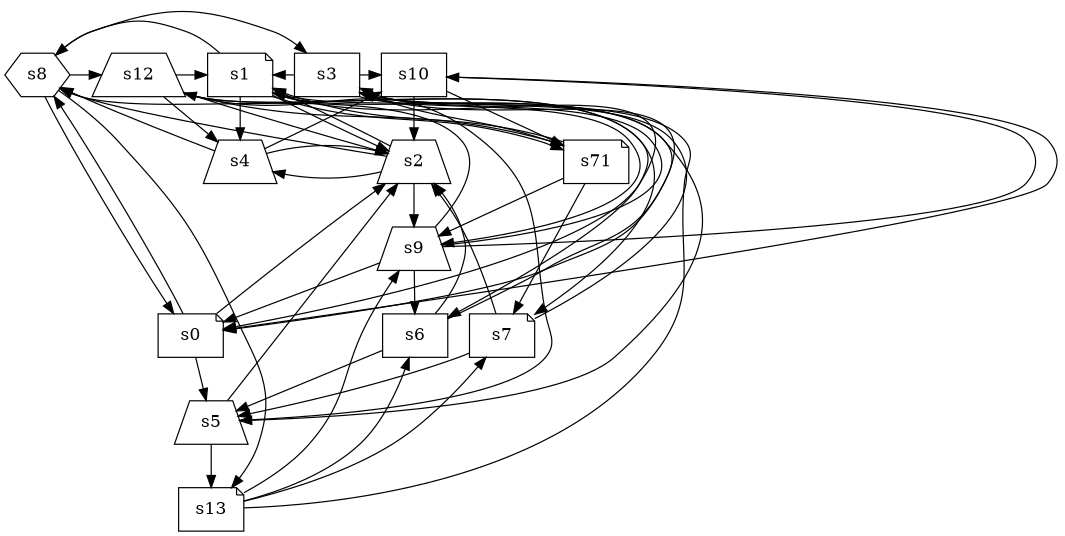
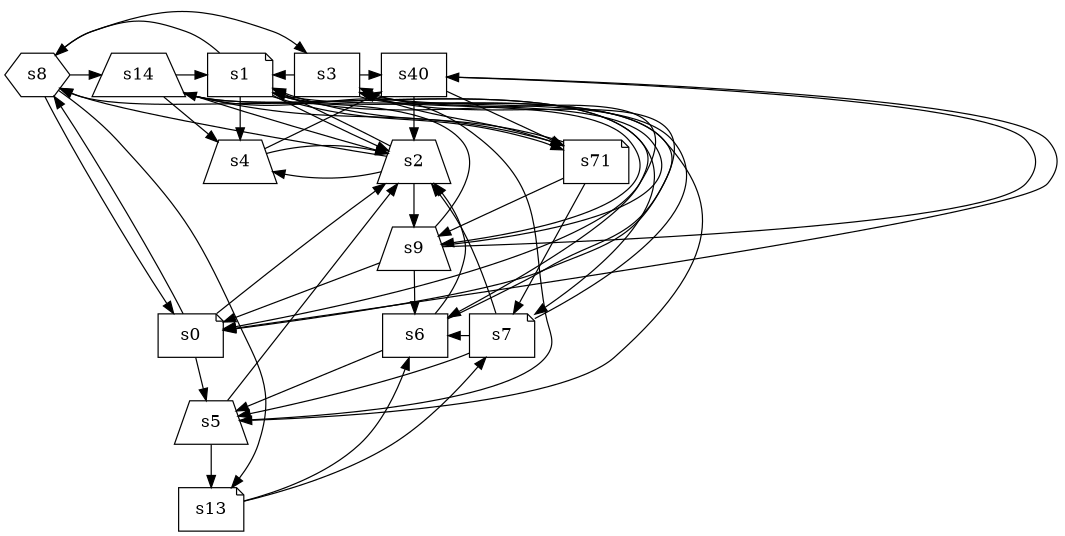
(139, 75) -> (139, 75)
(414, 75) -> (414, 75)
(143, 123) -> none
(677, 314) -> none
none -> (465, 336)
(337, 401) -> none
